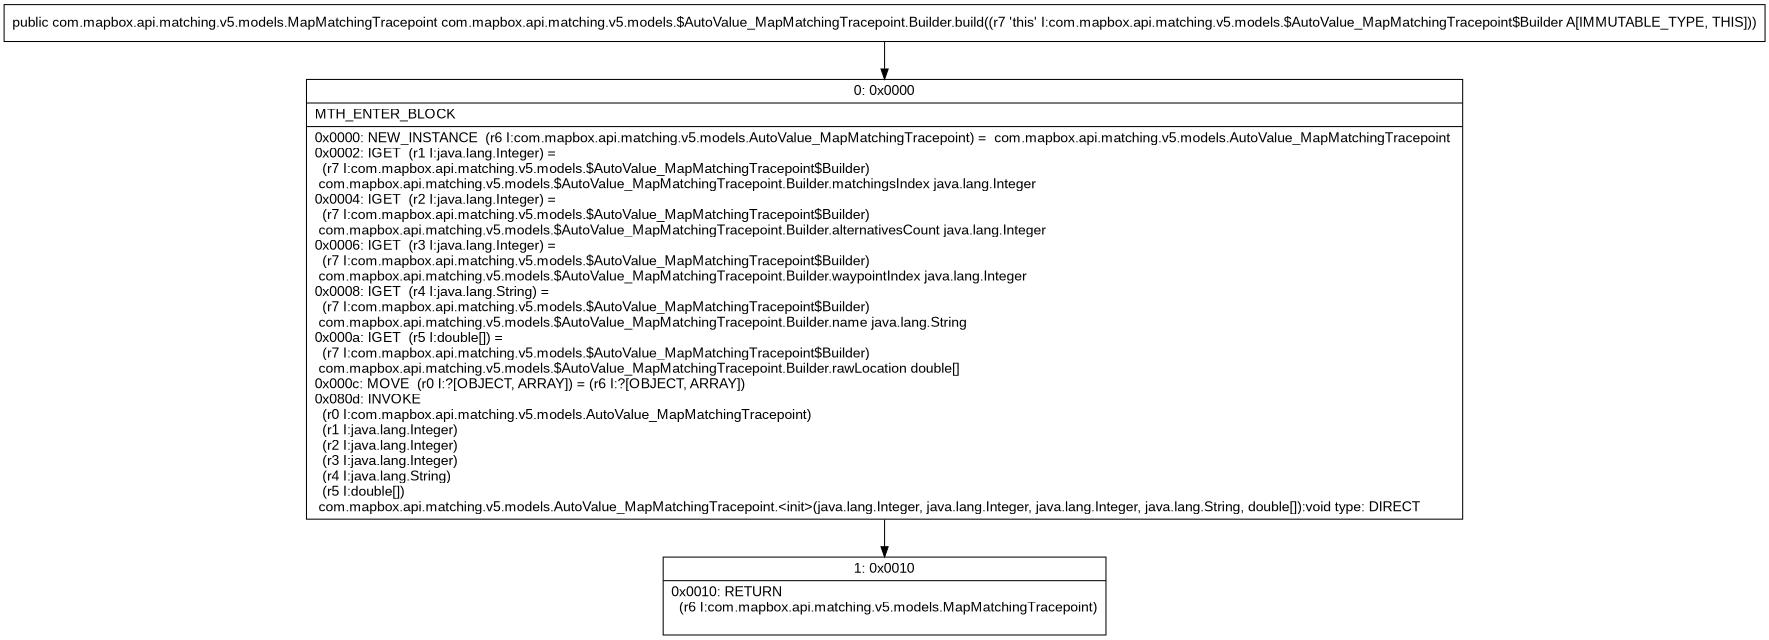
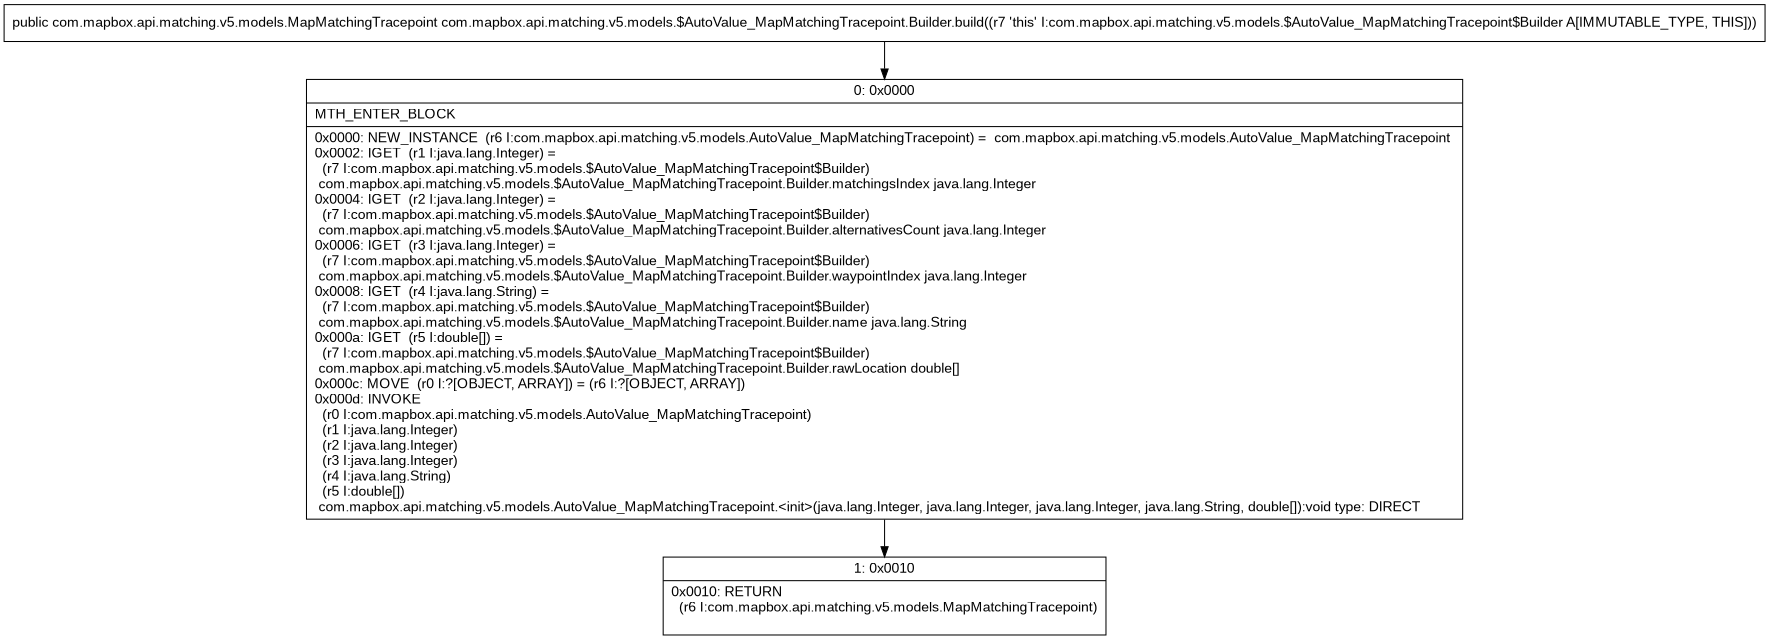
(372, 399) -> (372, 399)
